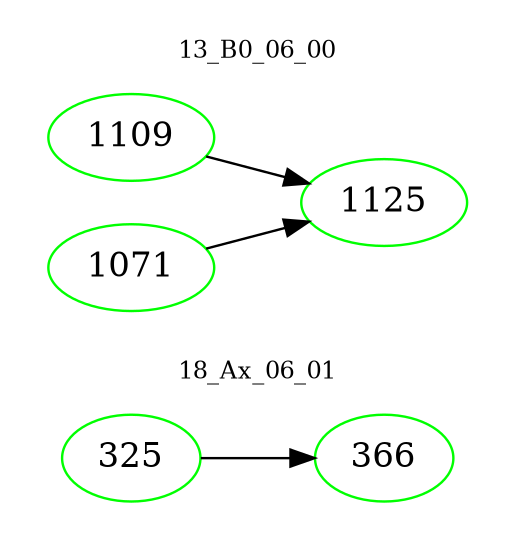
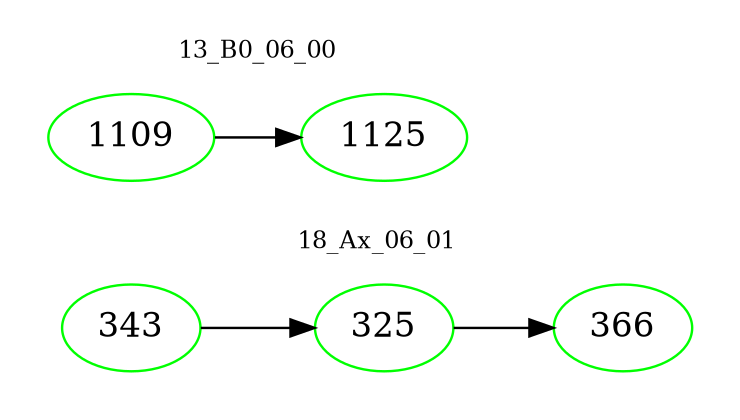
(131, 268) -> none
none -> (131, 328)
